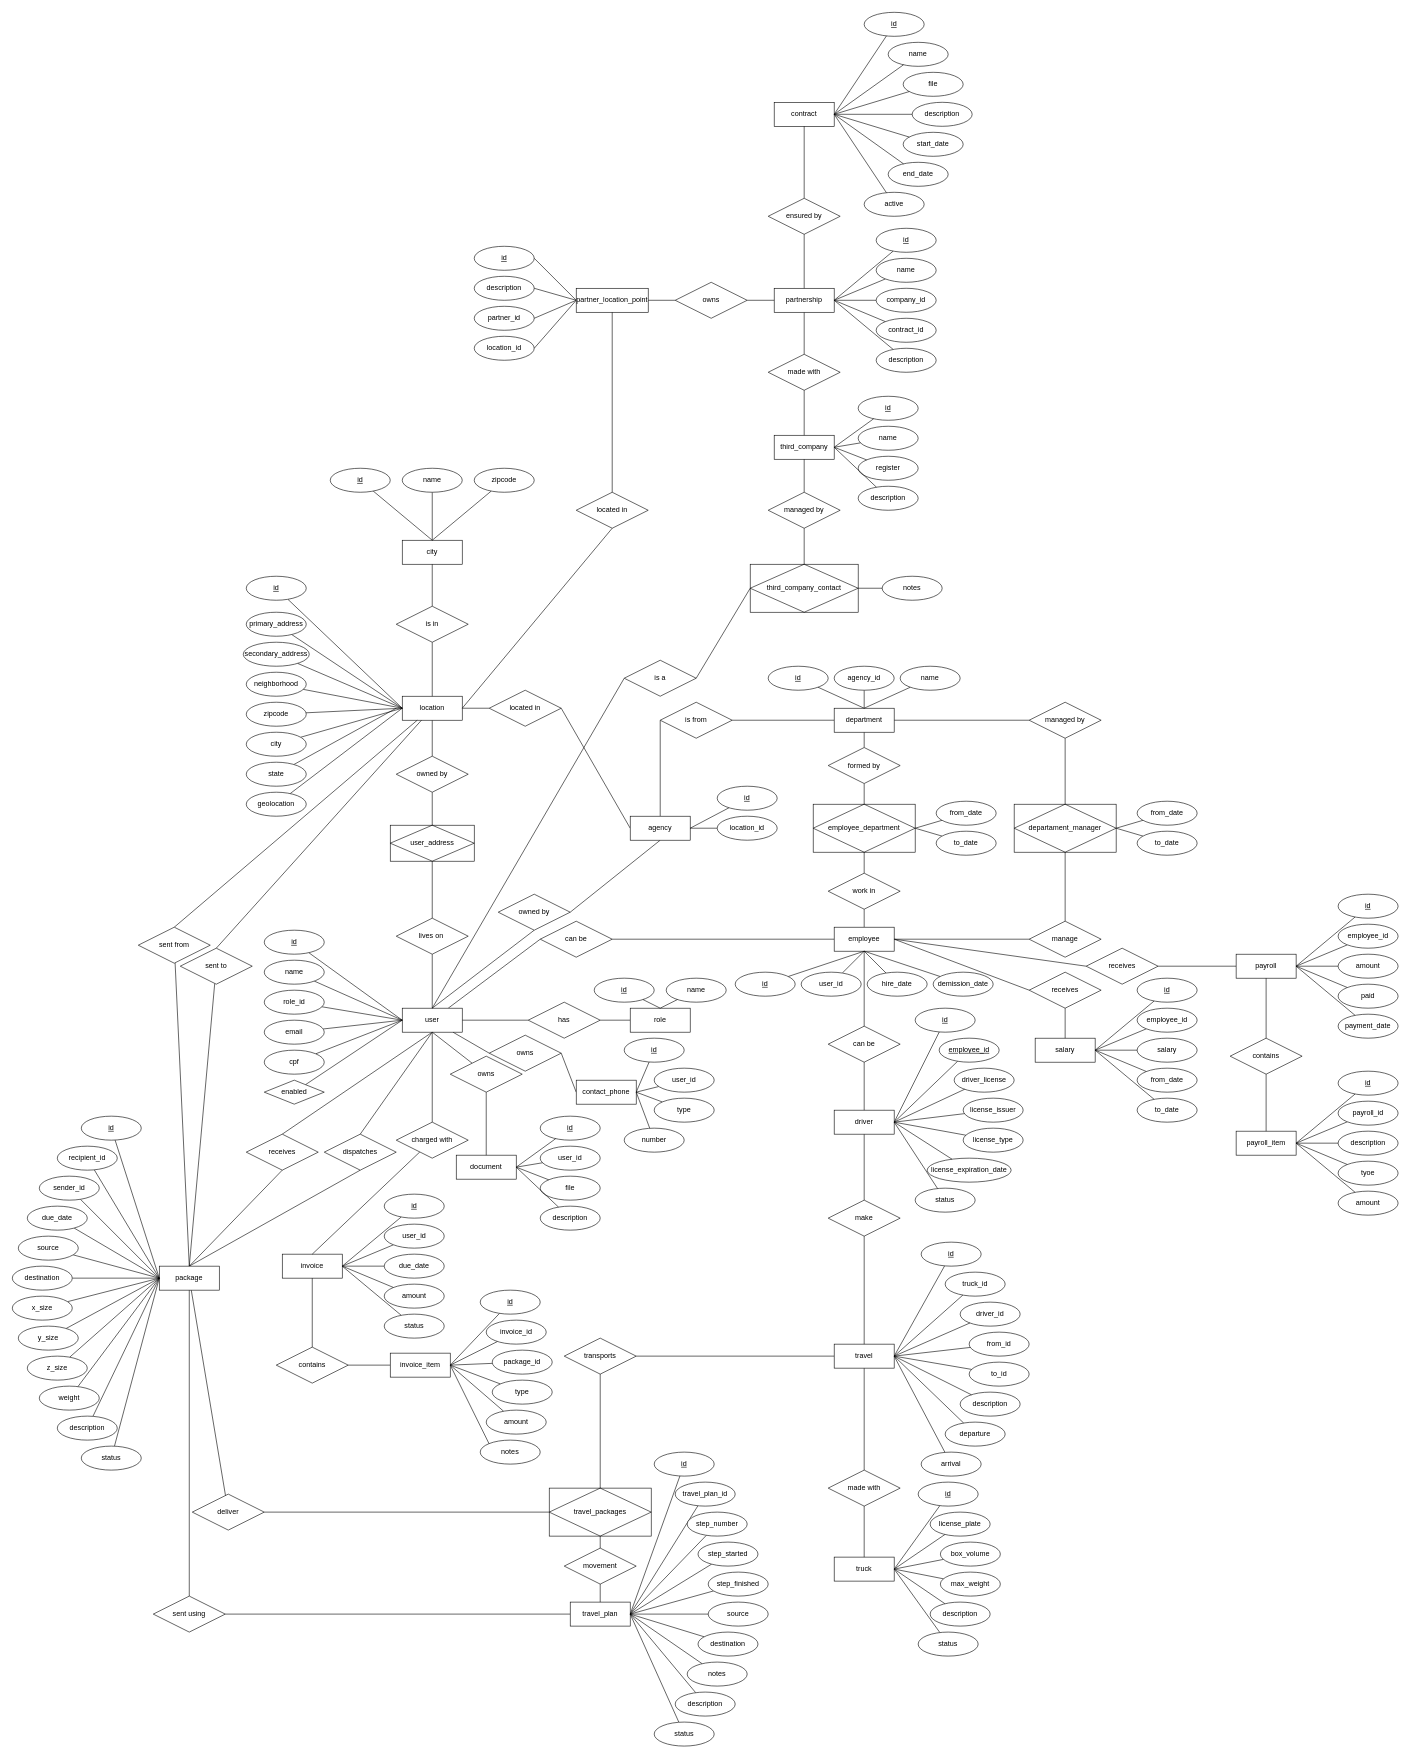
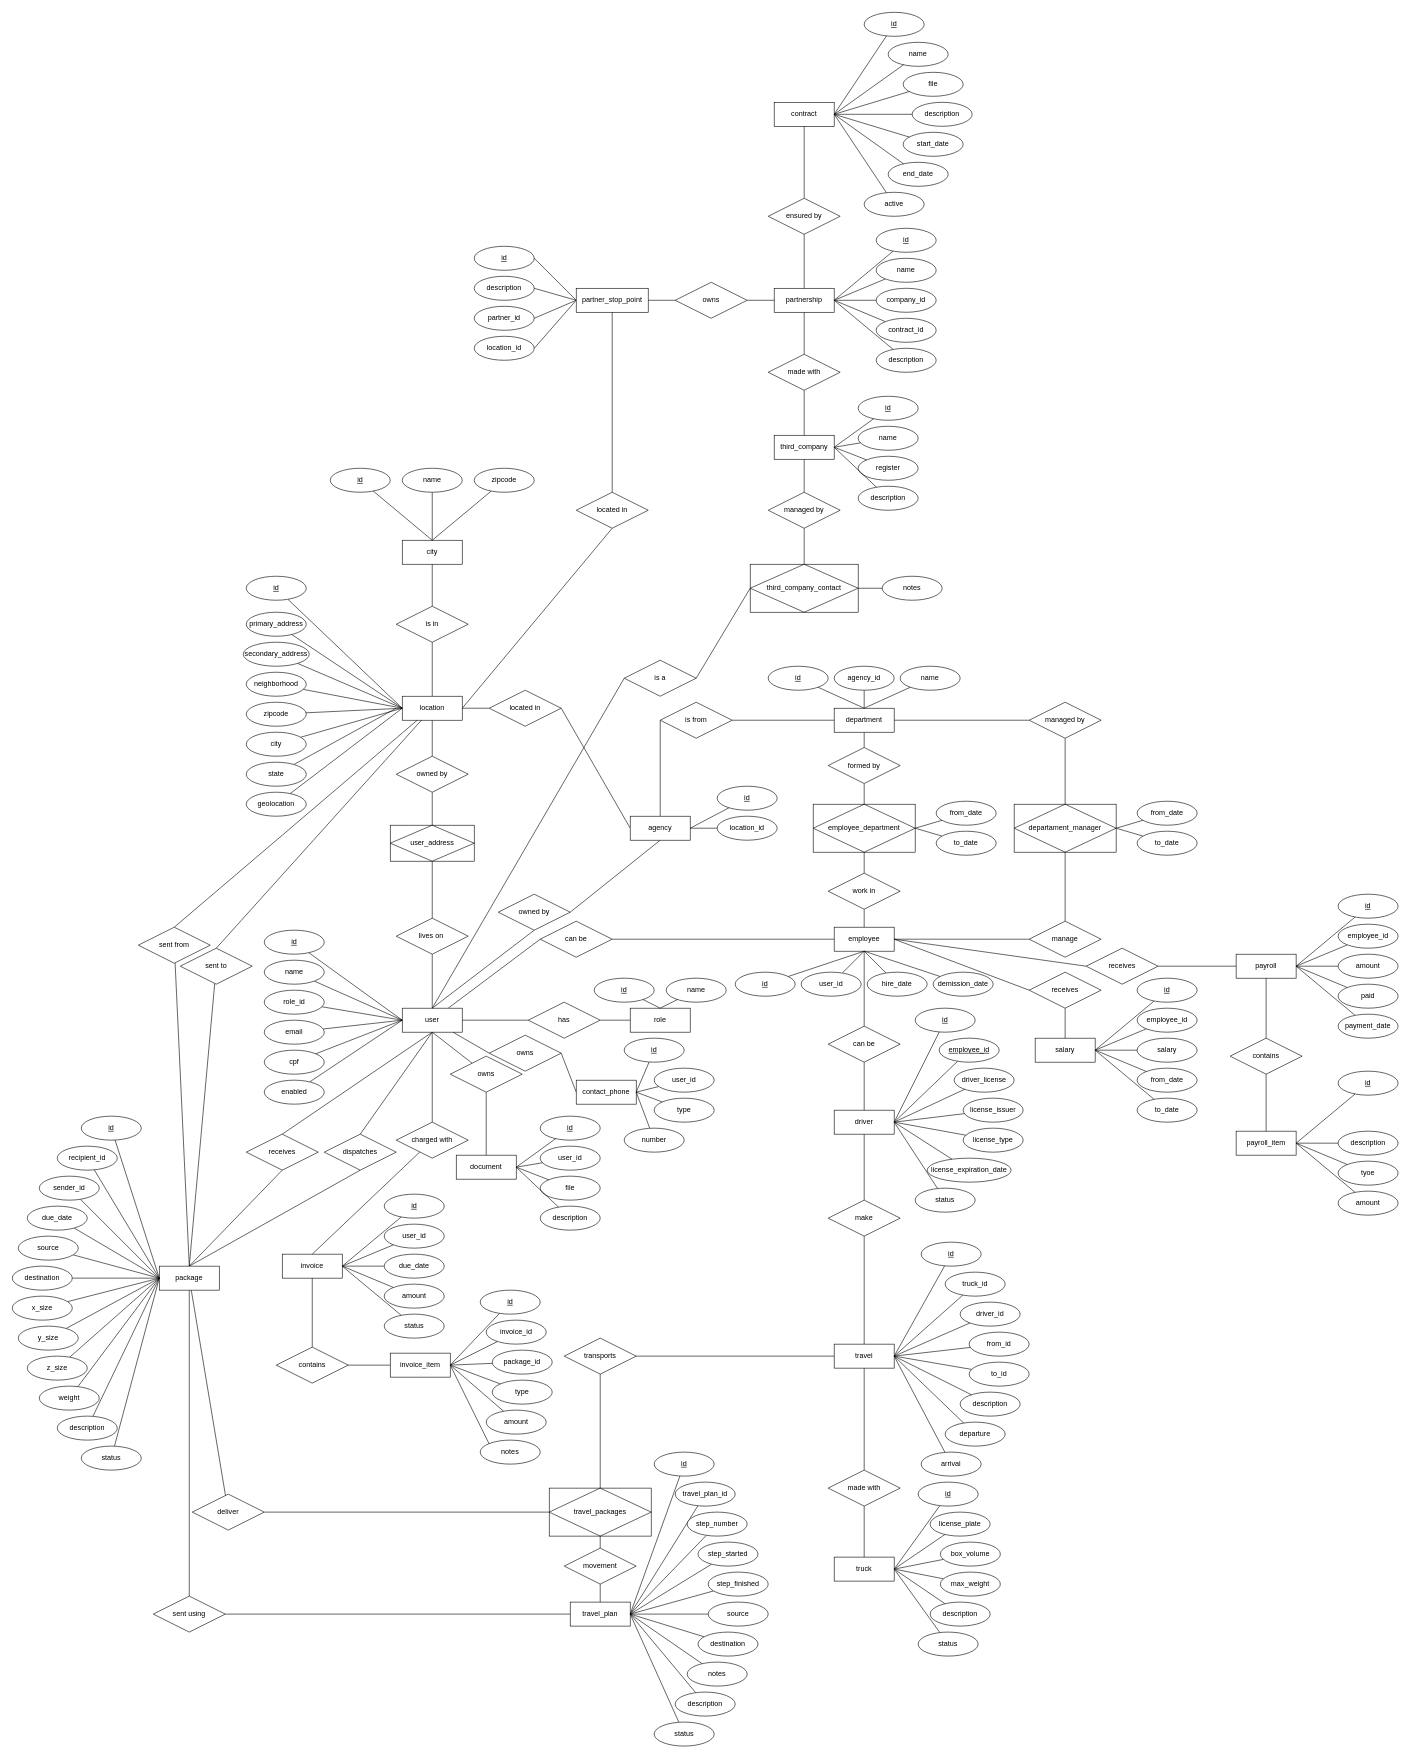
(612, 300) -> (612, 300)
(294, 1092) -> (294, 1092)
(1368, 1113) -> none
(1325, 1131) -> none
